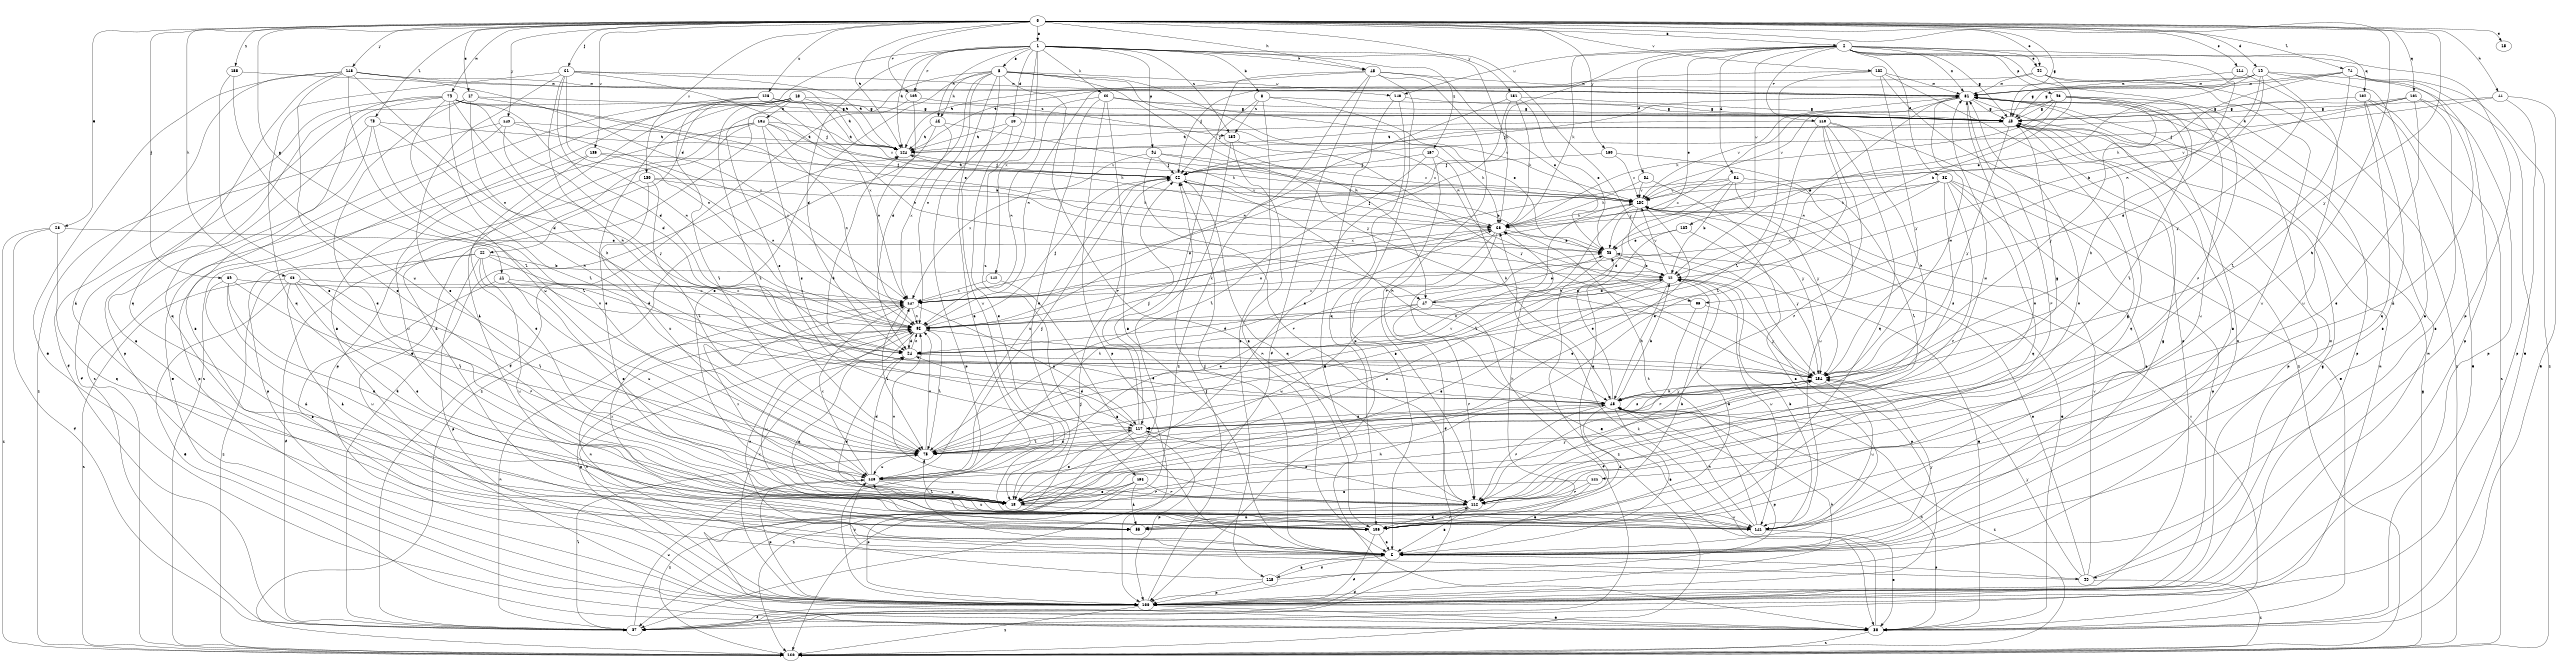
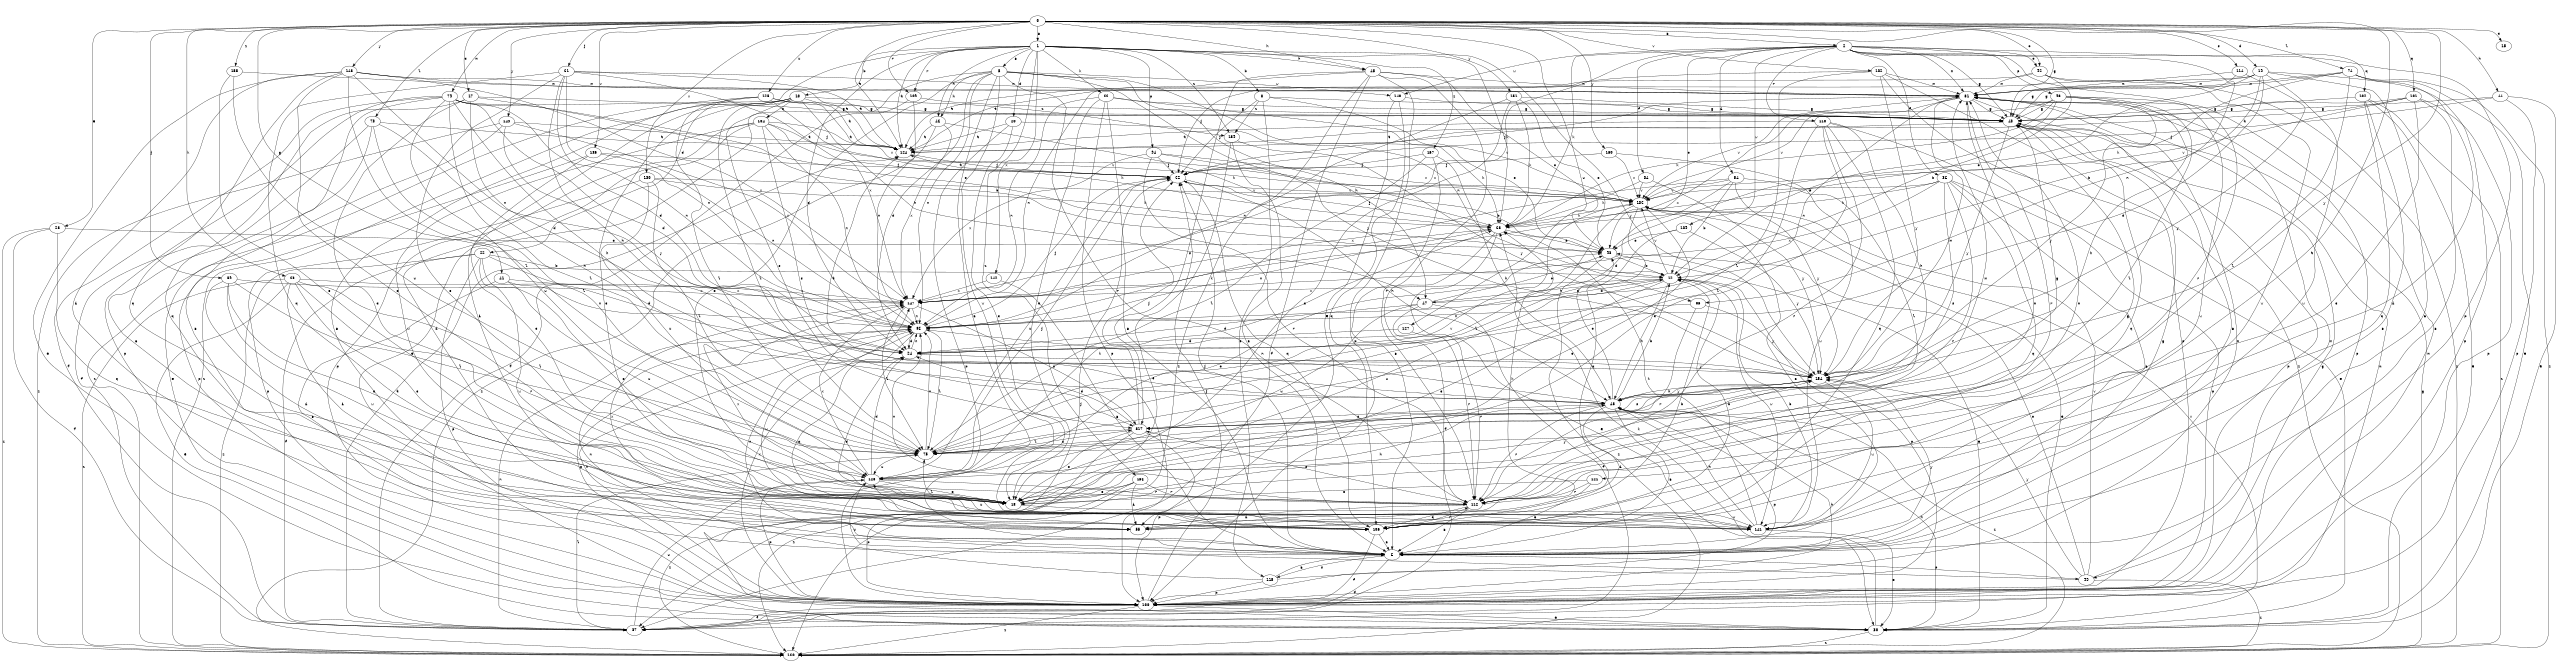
none -> (908, 50)
none -> (1406, 329)
(1139, 429) -> (1139, 429)
(1396, 566) -> (1331, 353)
